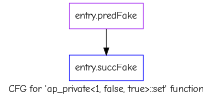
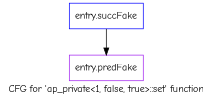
(106, 38) -> (106, 38)
